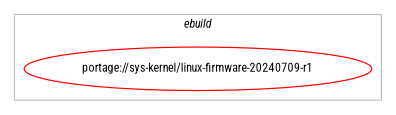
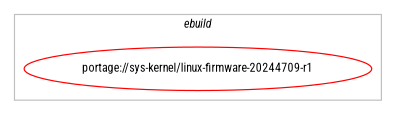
(198, 69) -> (198, 69)
